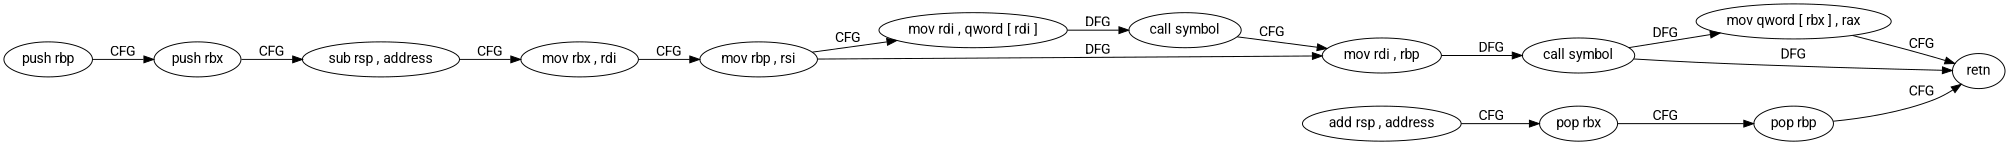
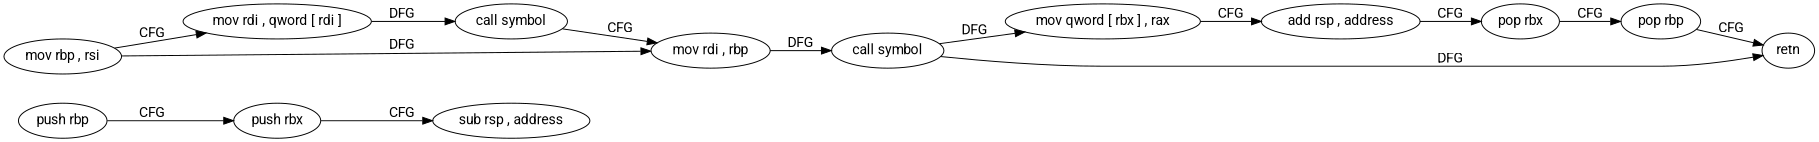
(1899, 48) -> (1226, 21)
(580, 59) -> none
